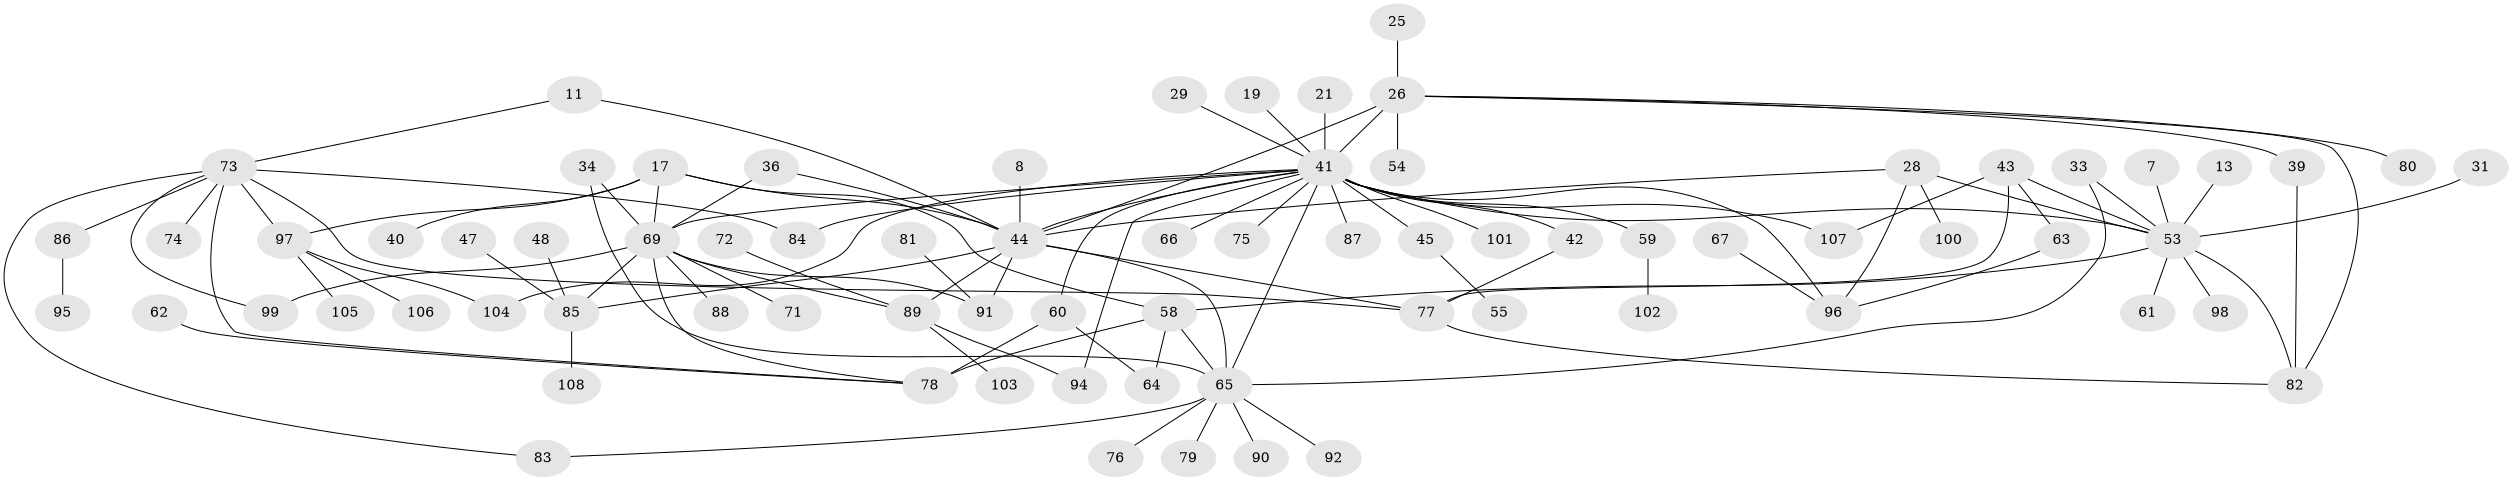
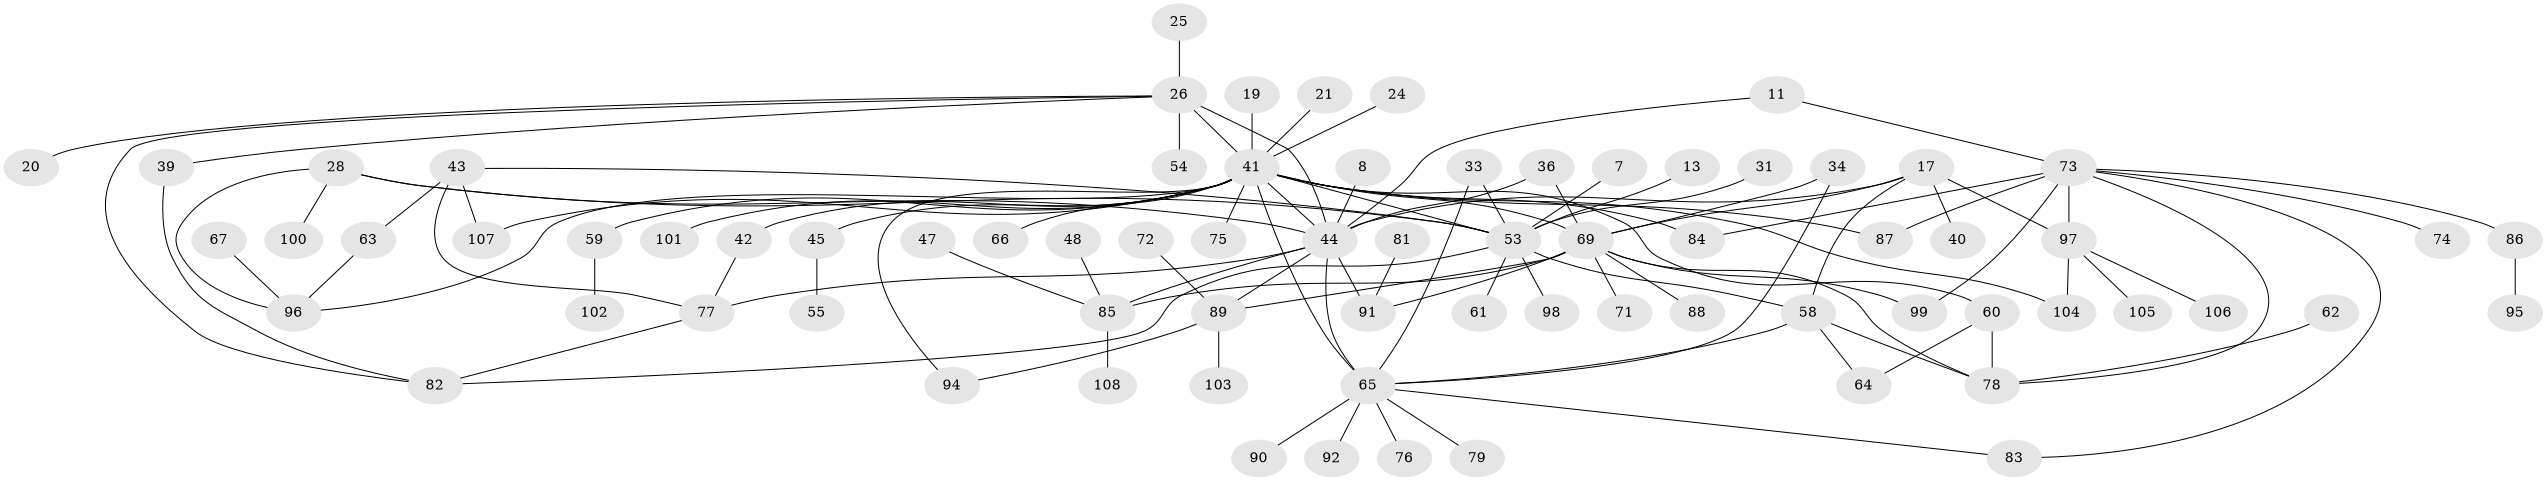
(1179, 95) -> (1397, 95)
(2408, 168) -> (31, 168)
(870, 290) -> (1975, 201)
